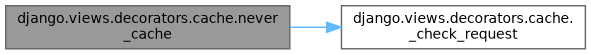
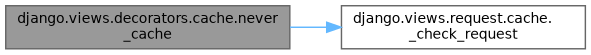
(463, 27) -> (463, 27)
